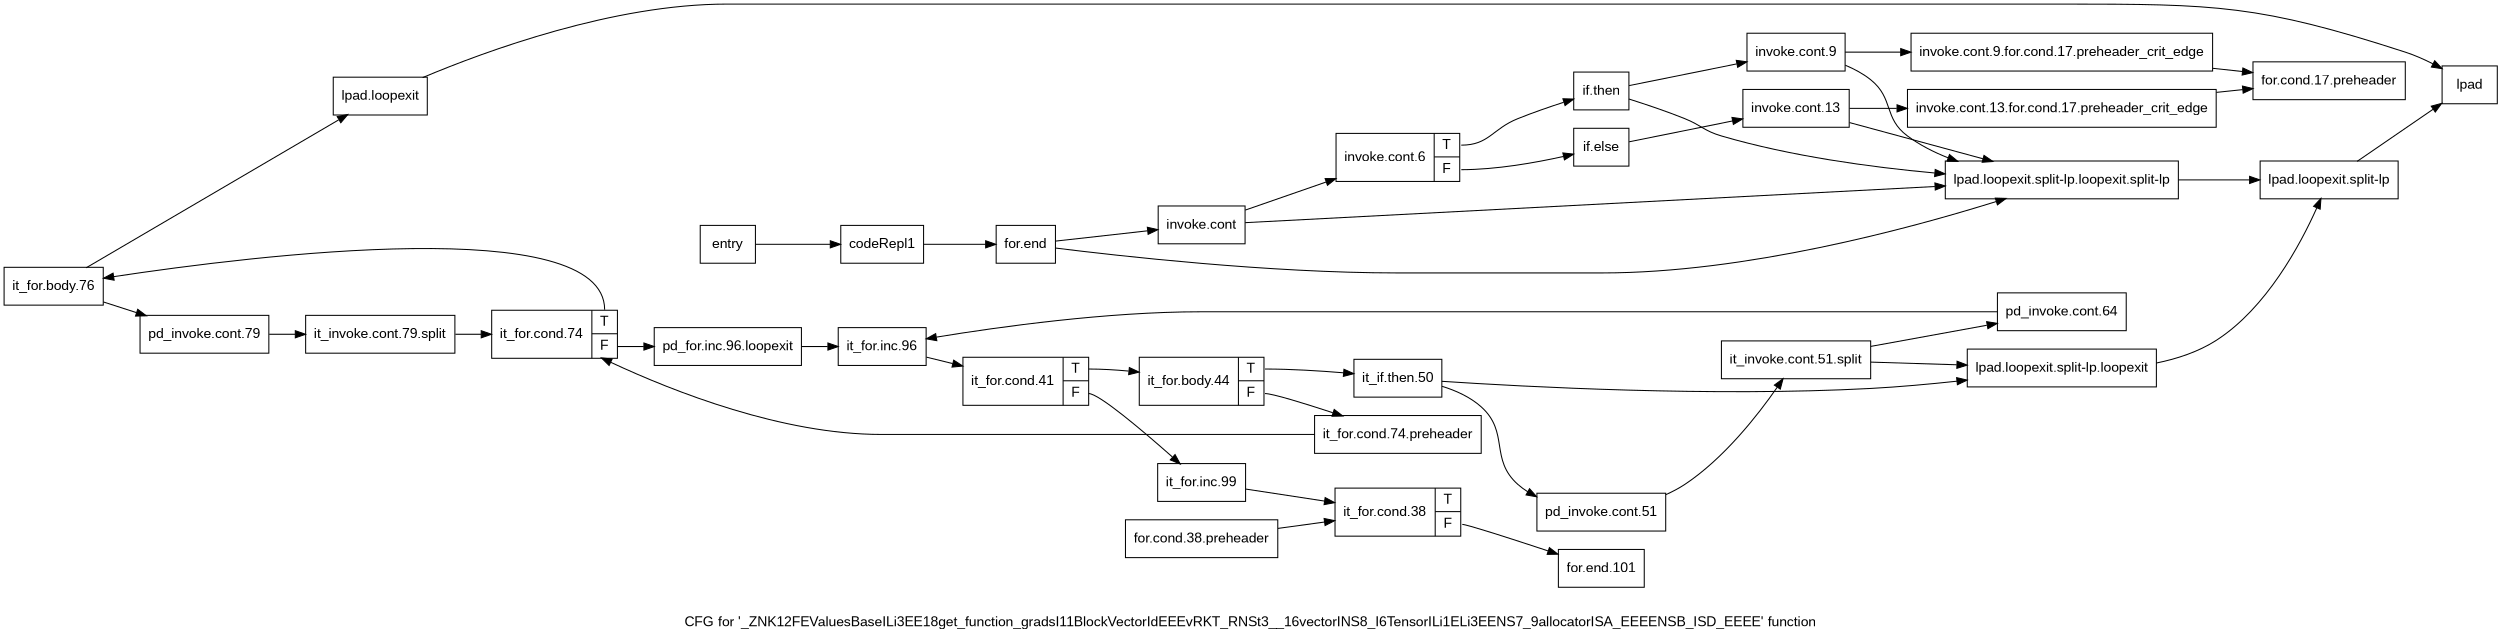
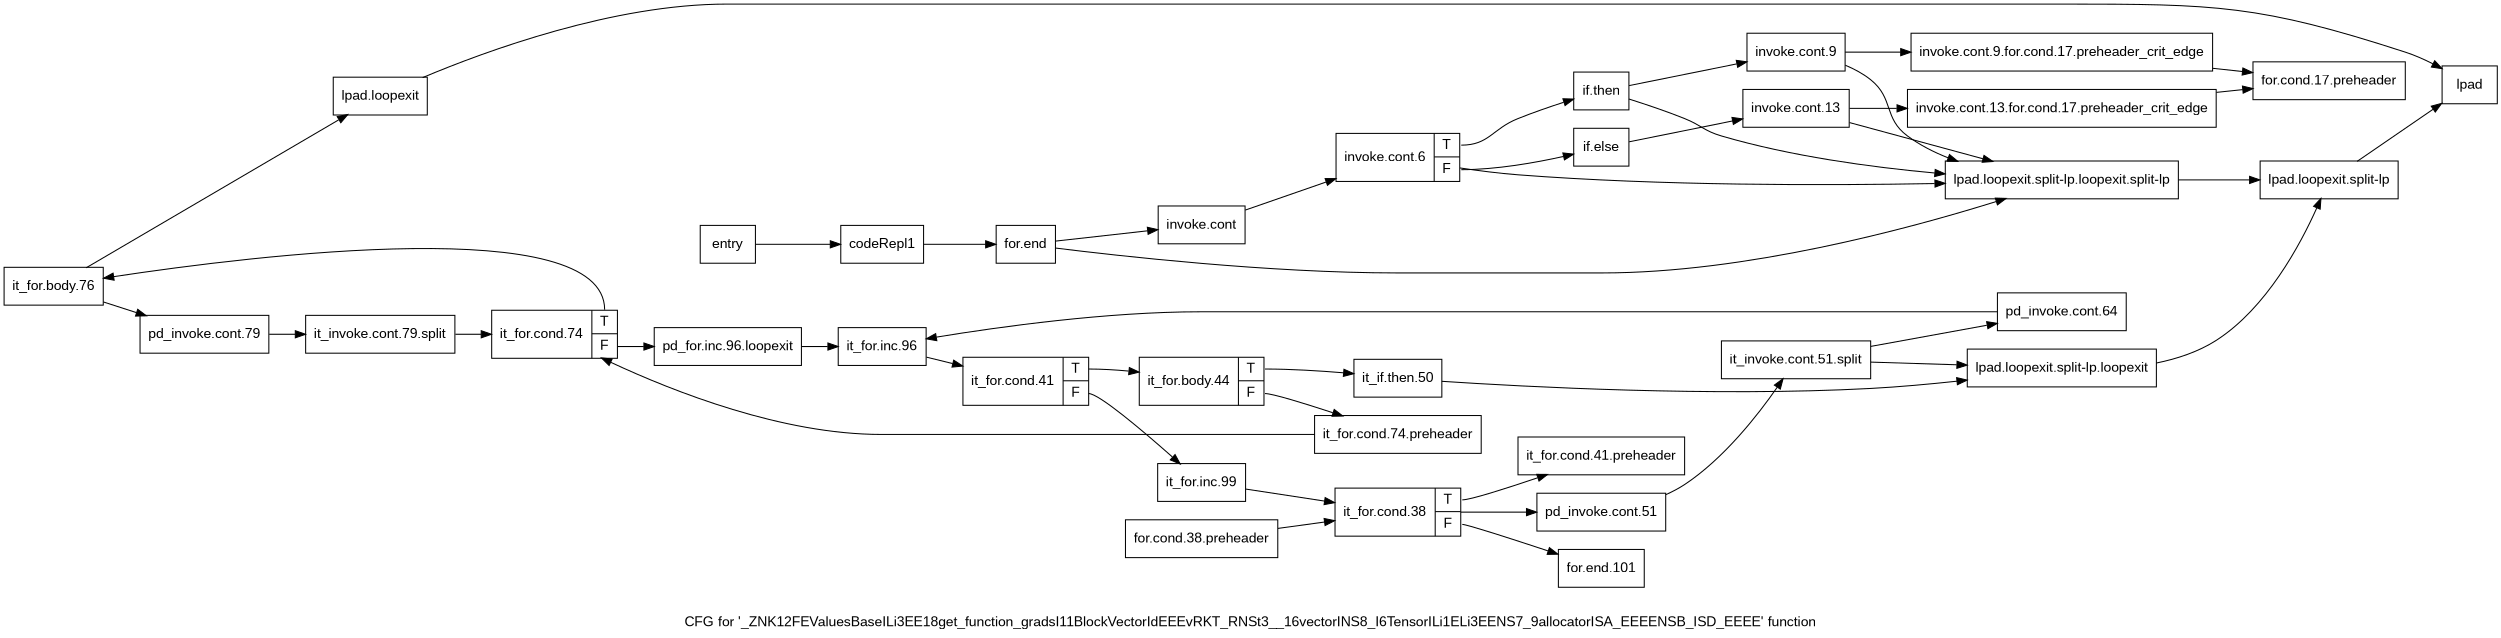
(1590, 205) -> (1697, 183)
(1496, 430) -> (1494, 512)
none -> (1601, 456)
